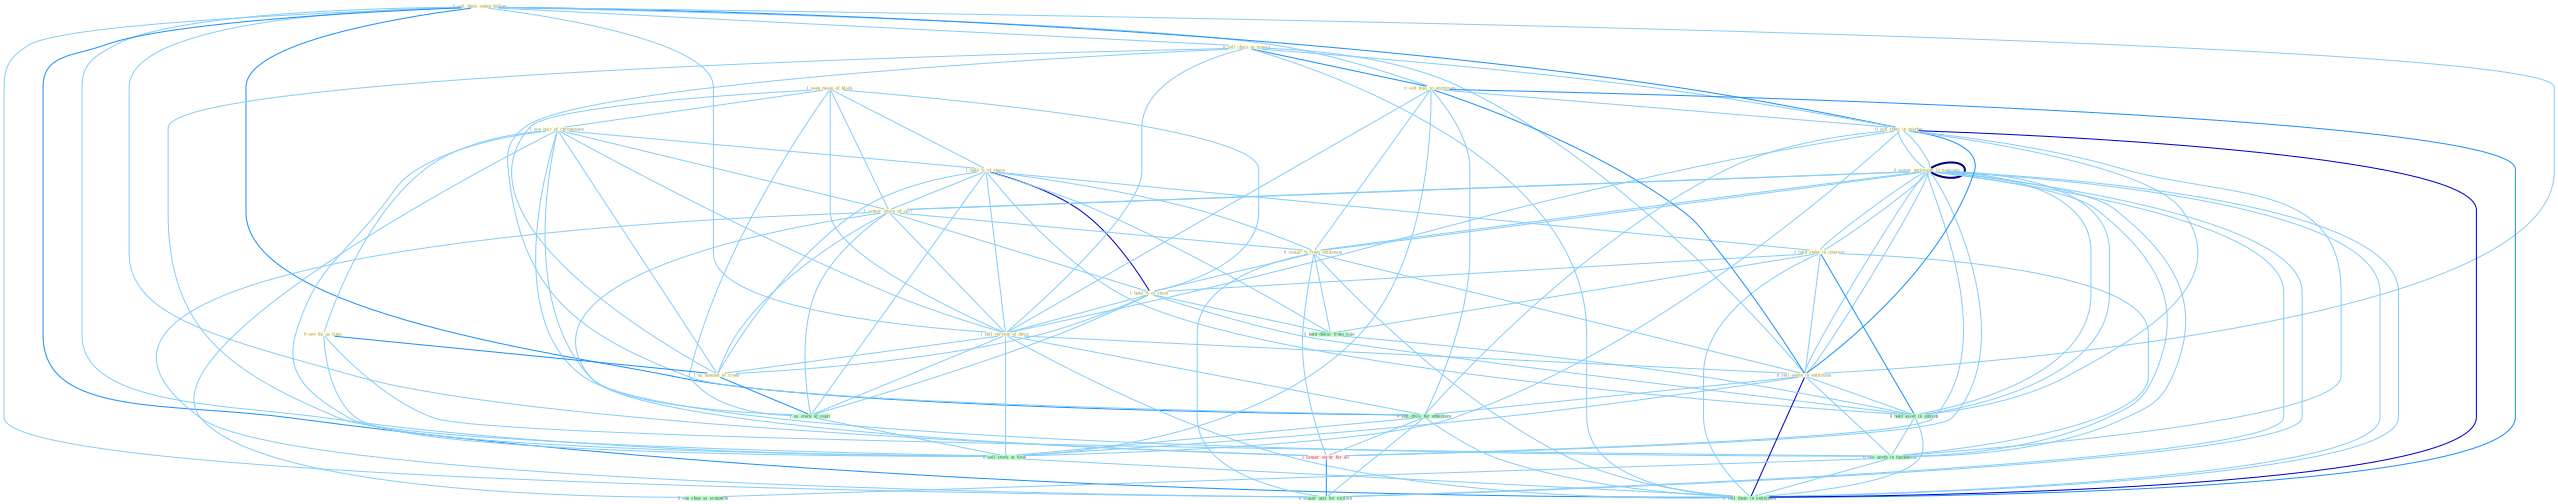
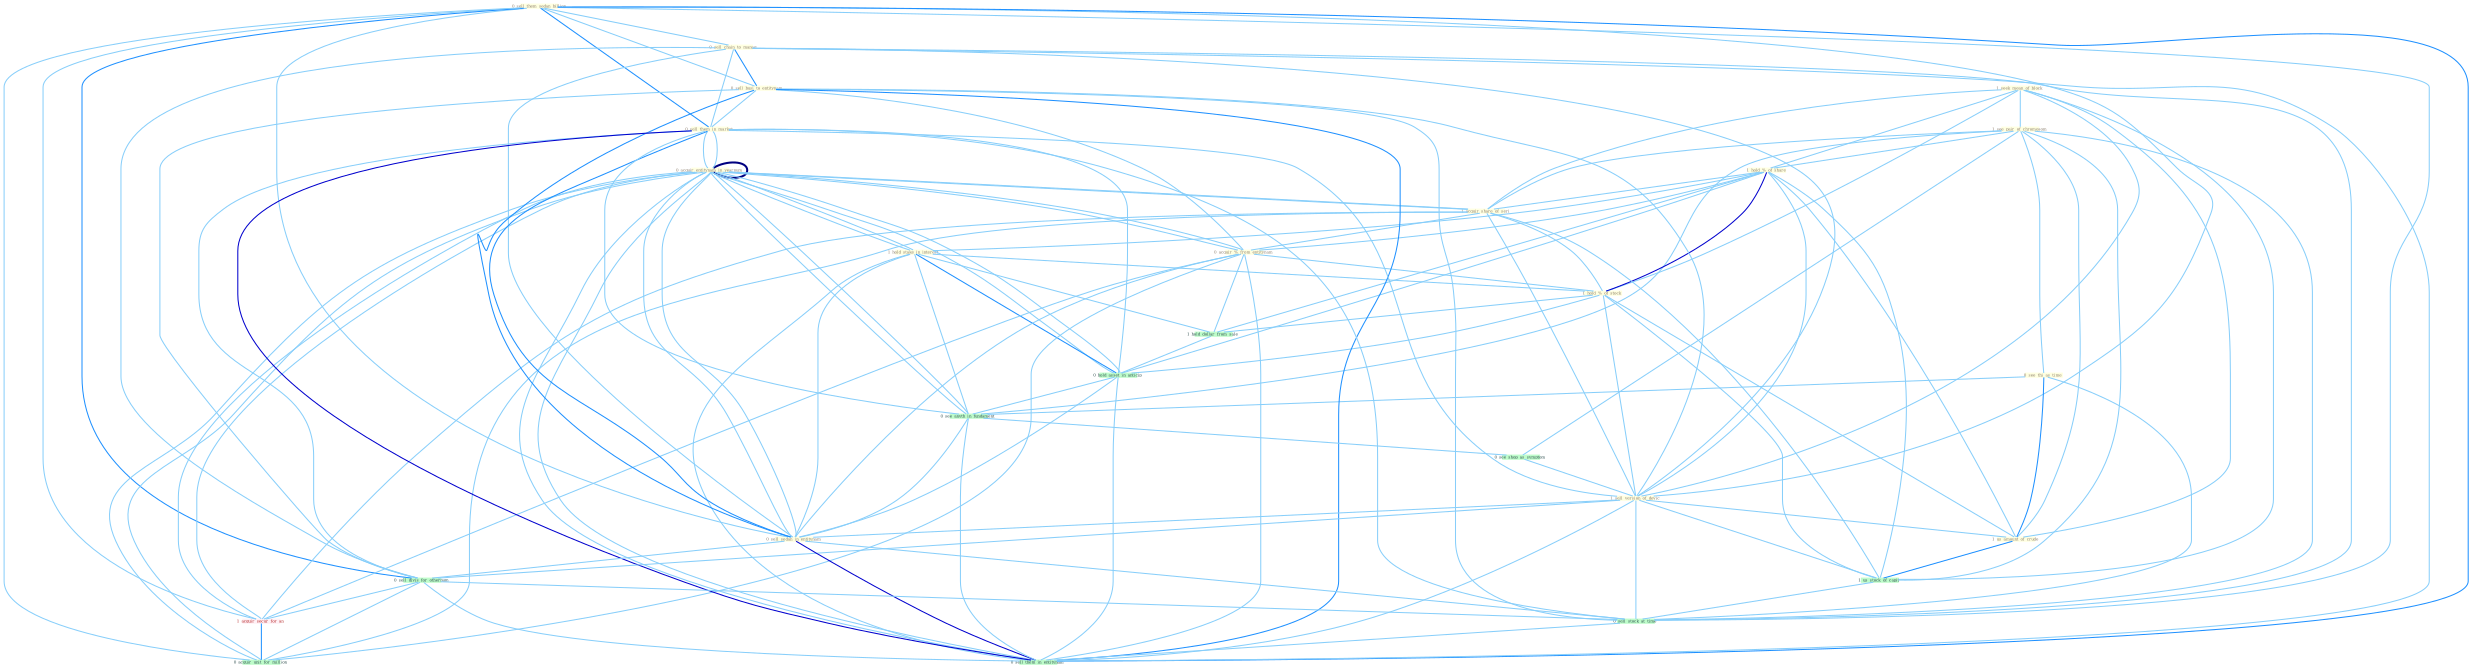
(776, 242) -> (1579, 478)
(821, 253) -> none
